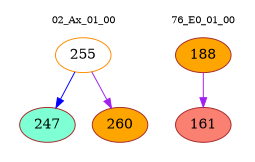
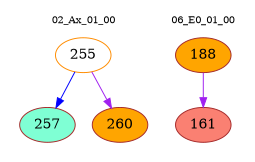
(203, 21) -> (203, 21)
(47, 125) -> (47, 125)
